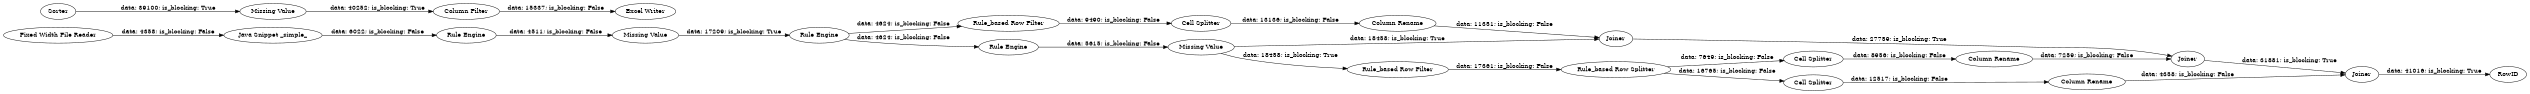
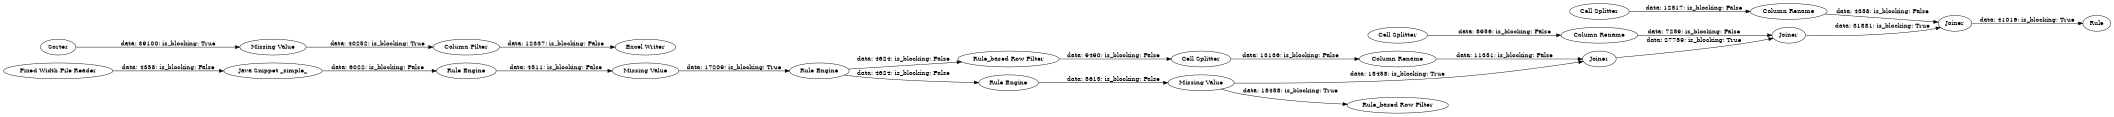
(556, 8) -> (556, 44)
(1616, 70) -> none
(2508, 74) -> (2097, 23)
